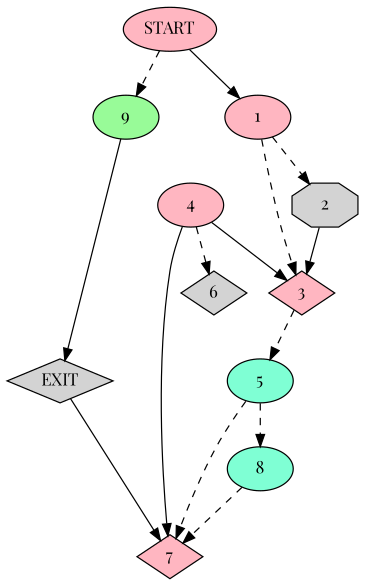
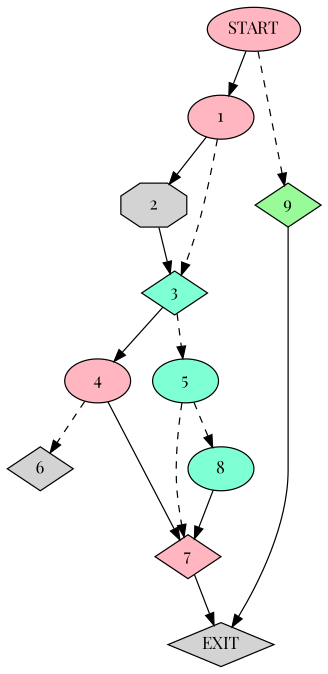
(126, 117) -> (288, 205)
(287, 156) -> (192, 156)
(244, 248) -> (143, 330)
(302, 293) -> (175, 293)
(112, 464) -> (202, 594)
(217, 511) -> (206, 509)
